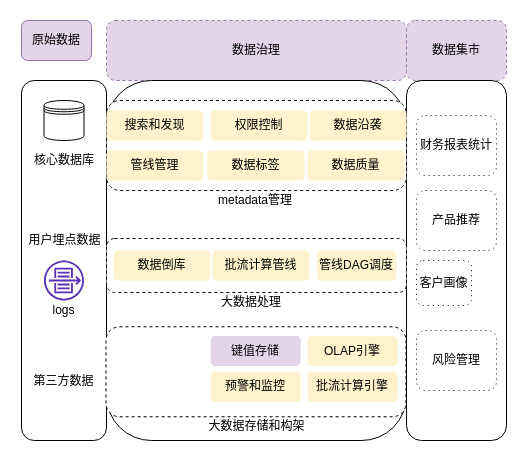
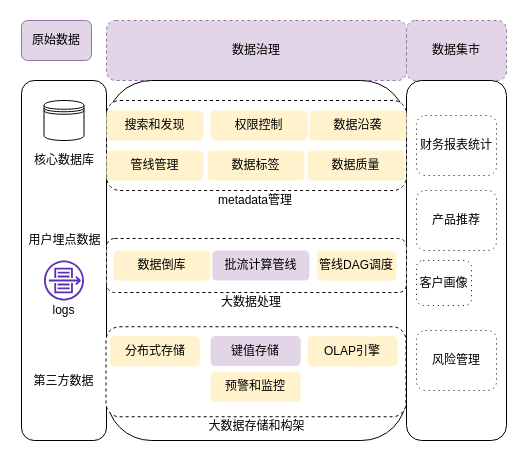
(261, 266) -> (261, 266)
none -> (155, 351)
(353, 387) -> none
